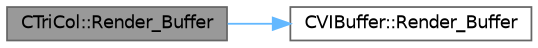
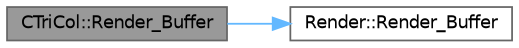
(411, 24) -> (401, 24)
